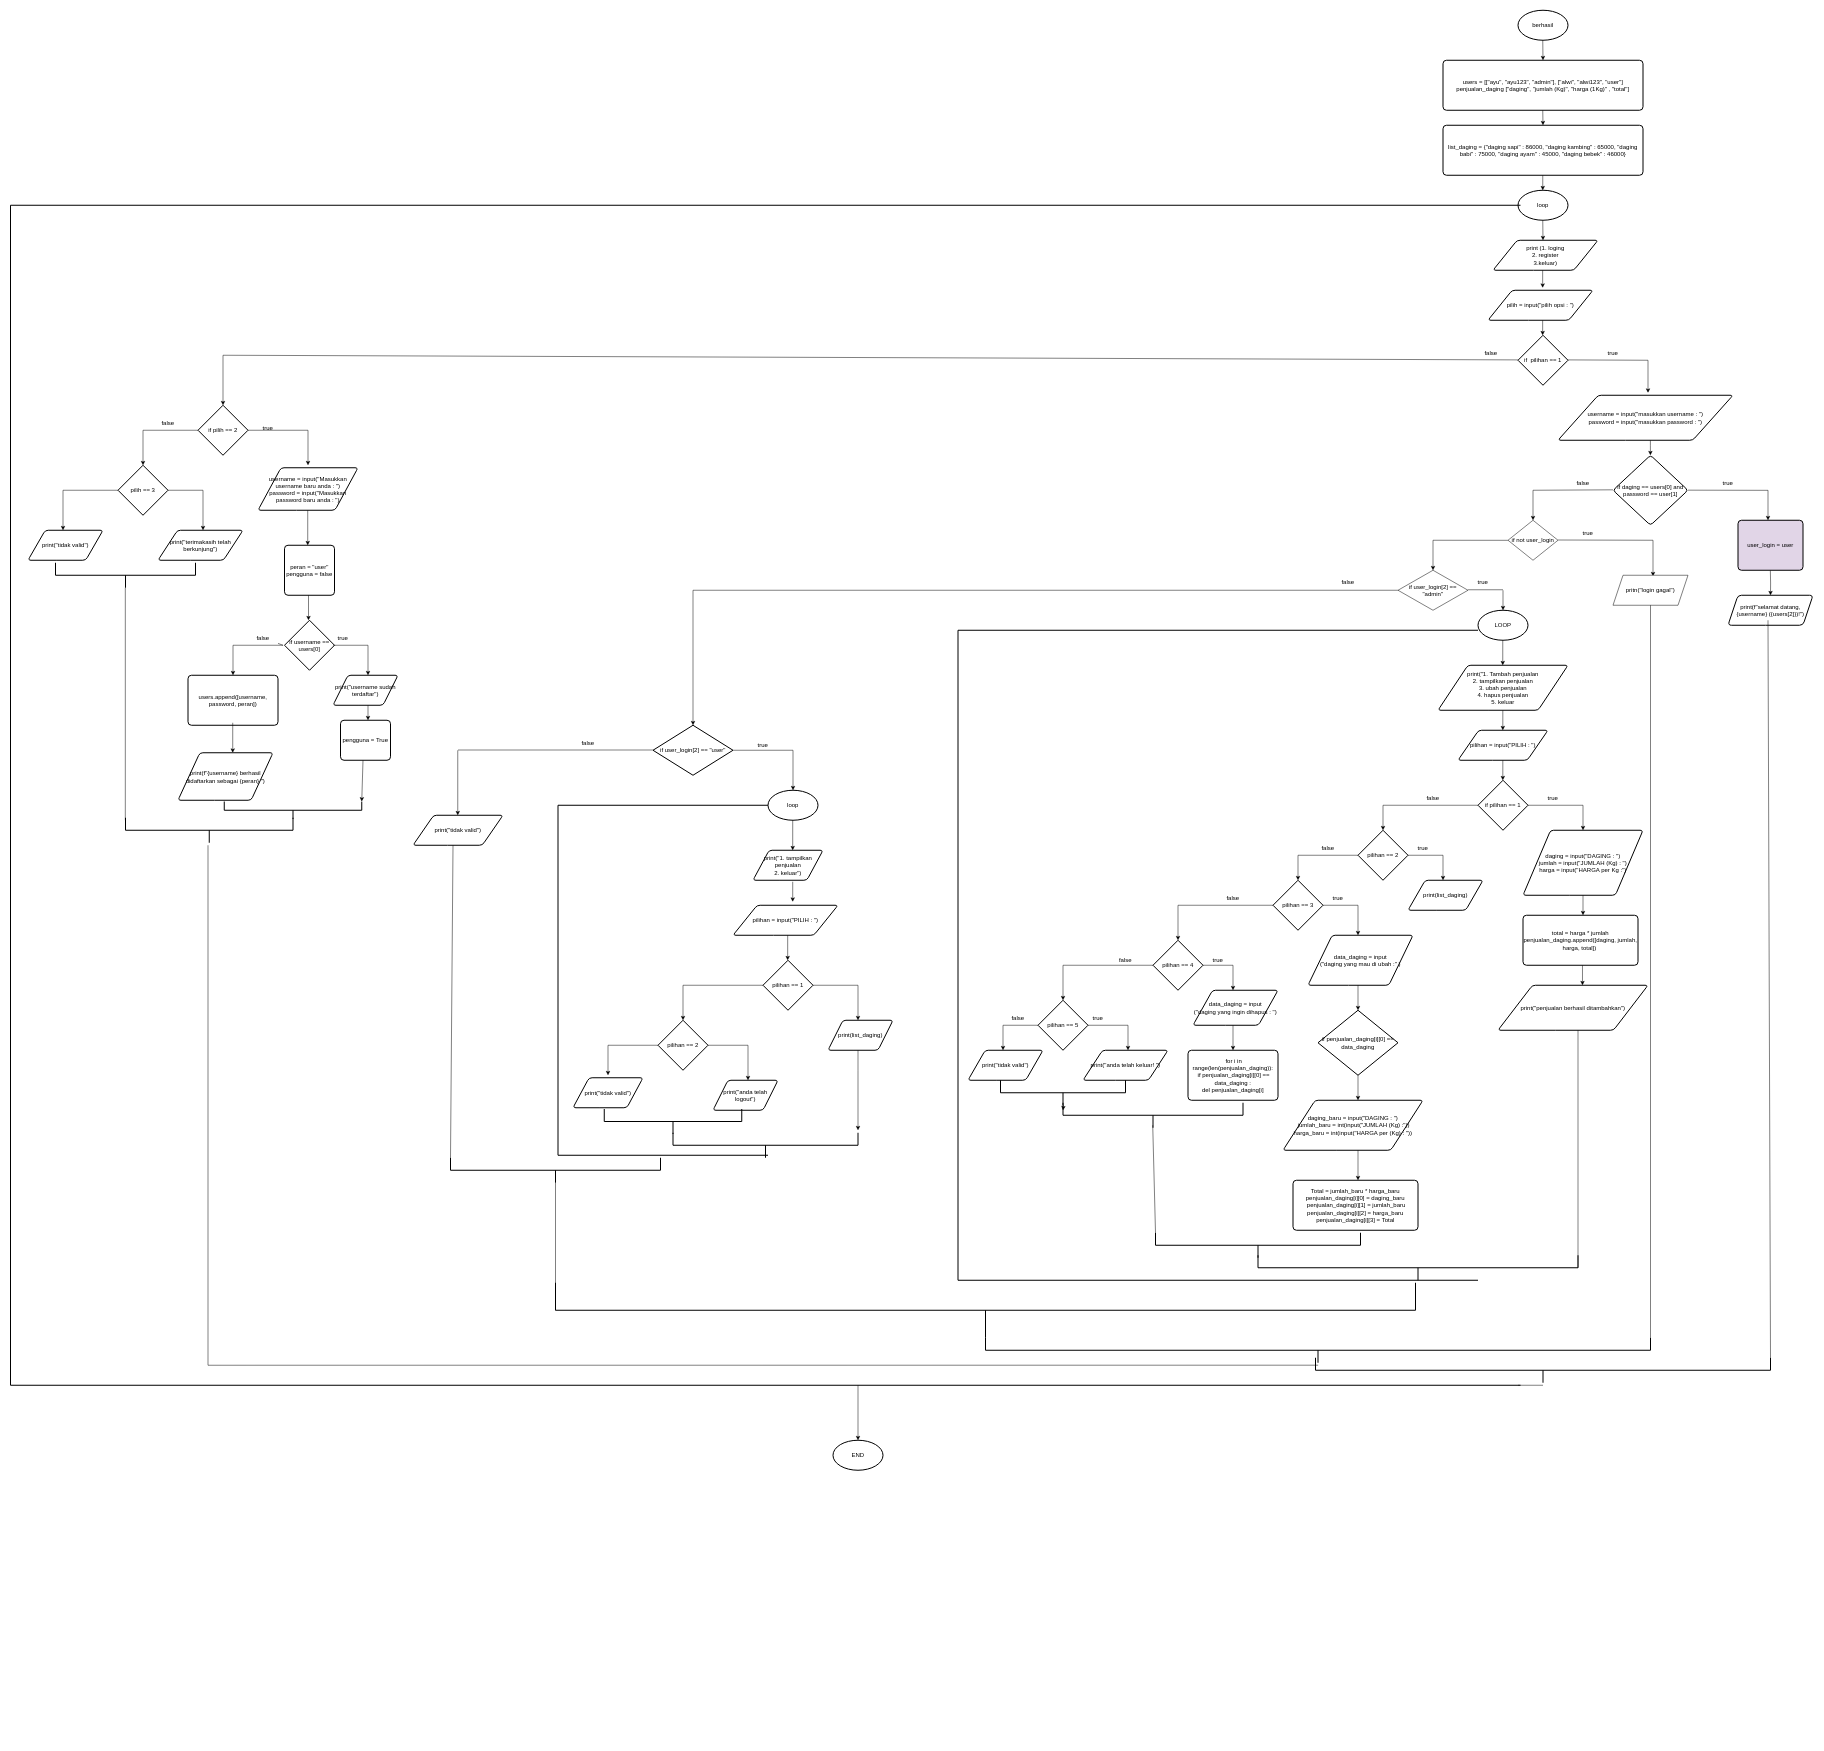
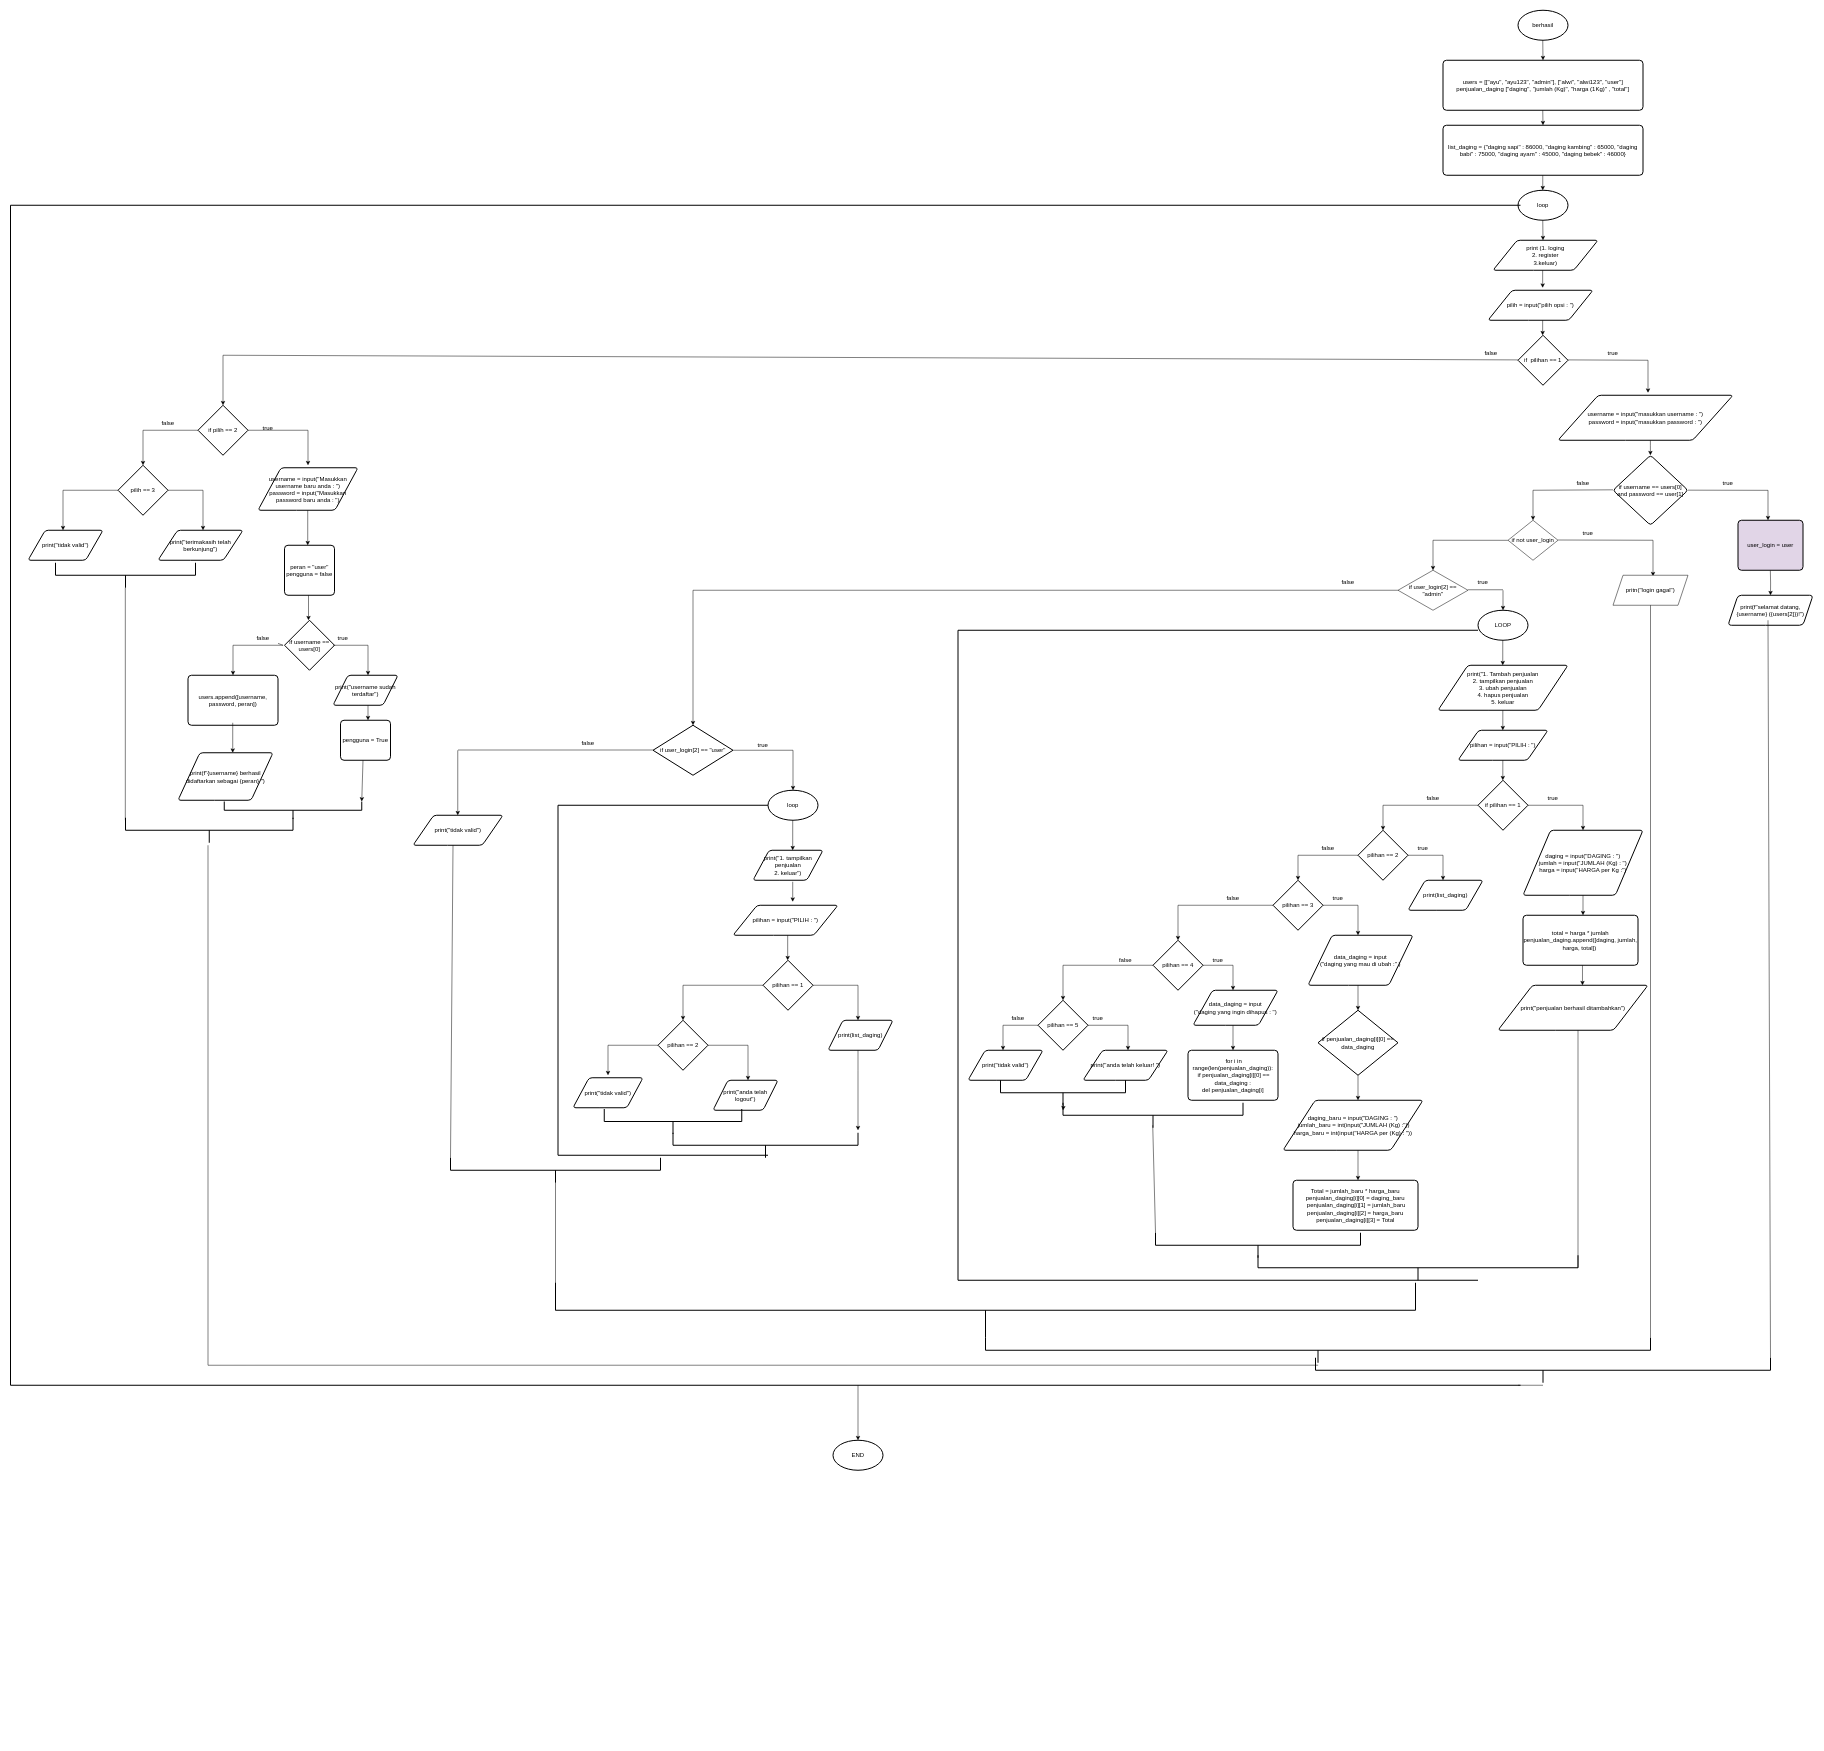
(1650, 490) -> (1650, 490)
